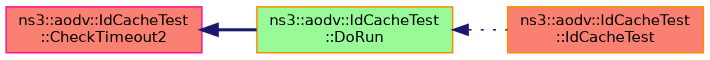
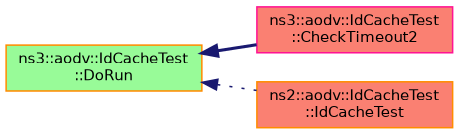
(237, 30) -> (237, 48)
(606, 30) -> (355, 105)
